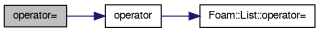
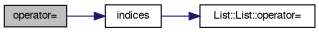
(133, 16) -> (133, 16)
(257, 16) -> (257, 16)
